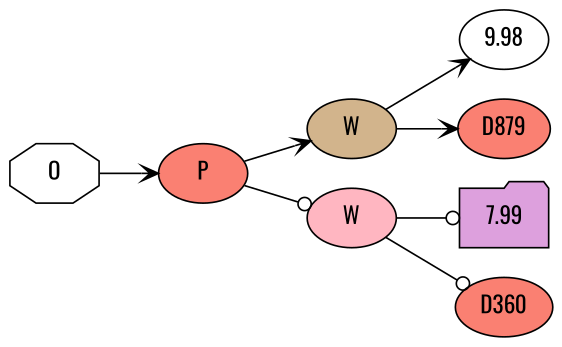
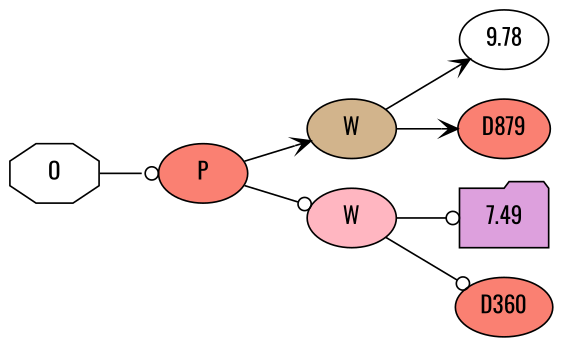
(504, 40) -> (504, 40)
(121, 173) -> (121, 173)
(504, 218) -> (504, 218)
